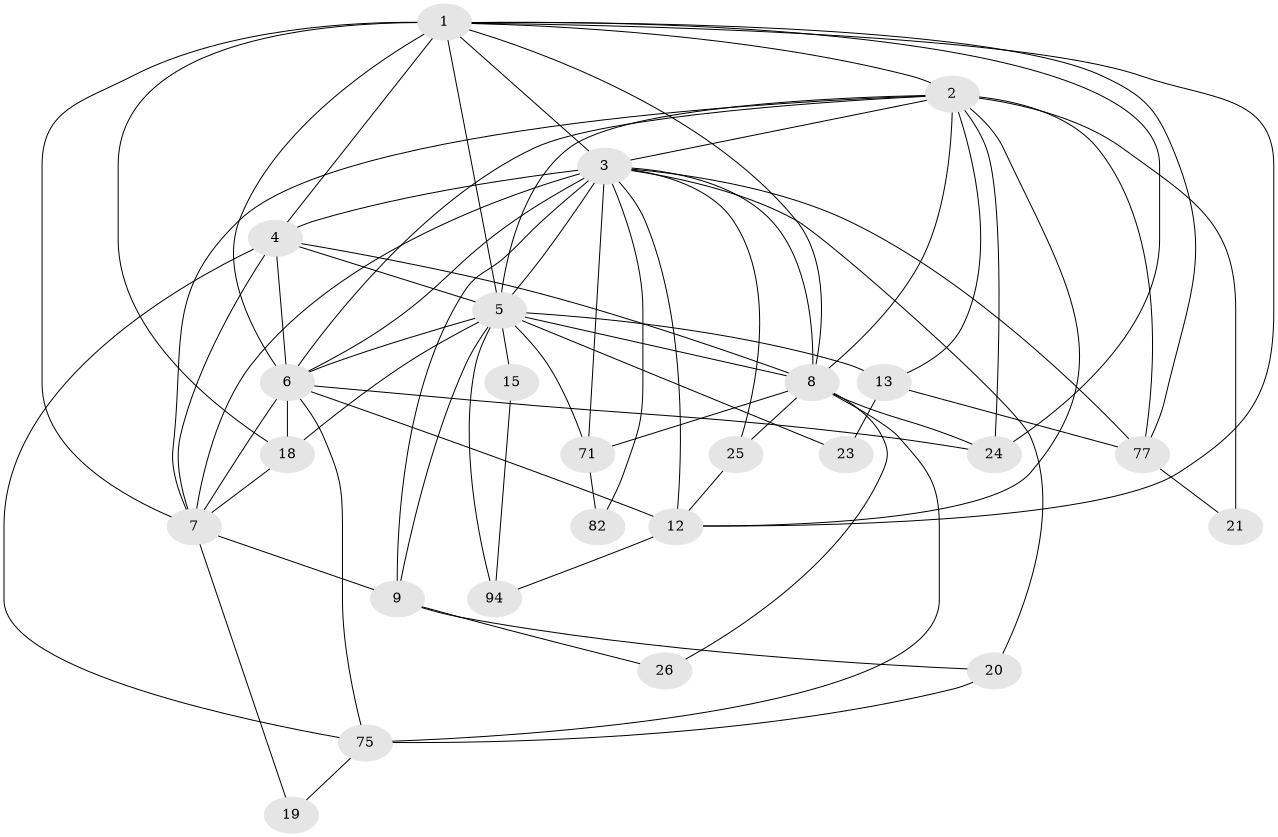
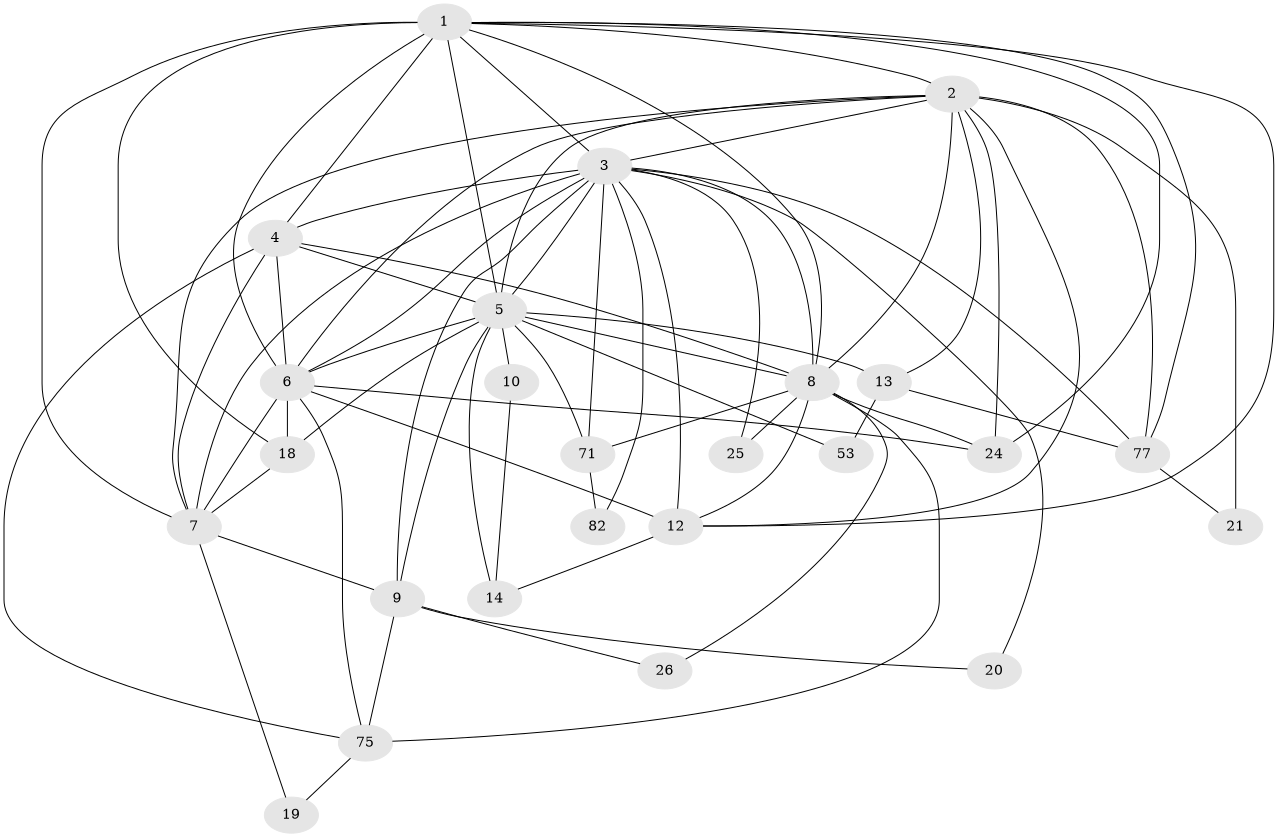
(512, 383) -> (512, 383)
(846, 455) -> (846, 455)
(706, 491) -> (770, 474)
(495, 599) -> (495, 599)
(685, 731) -> (382, 671)
